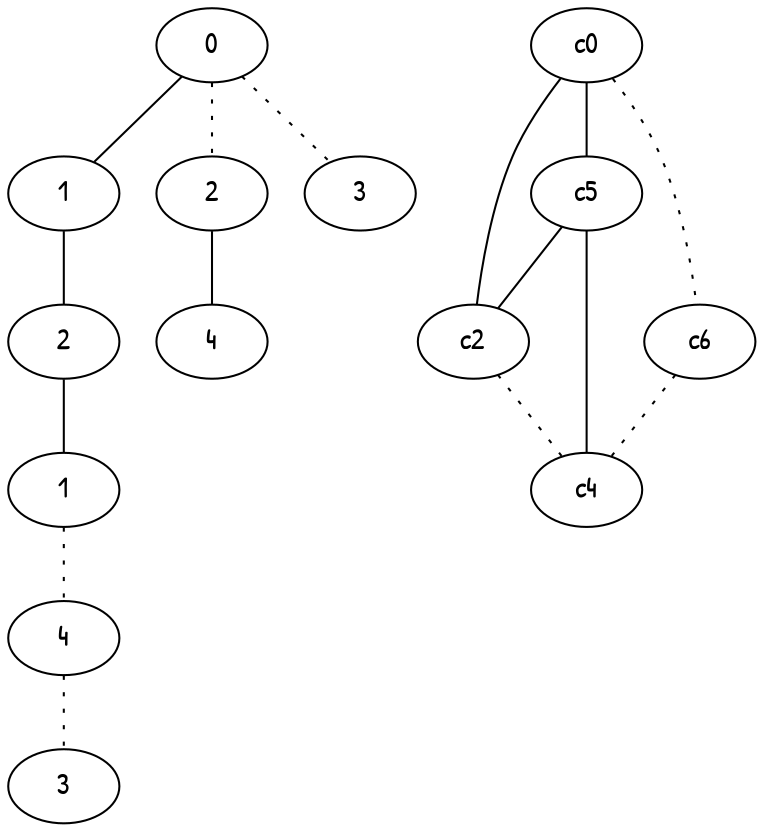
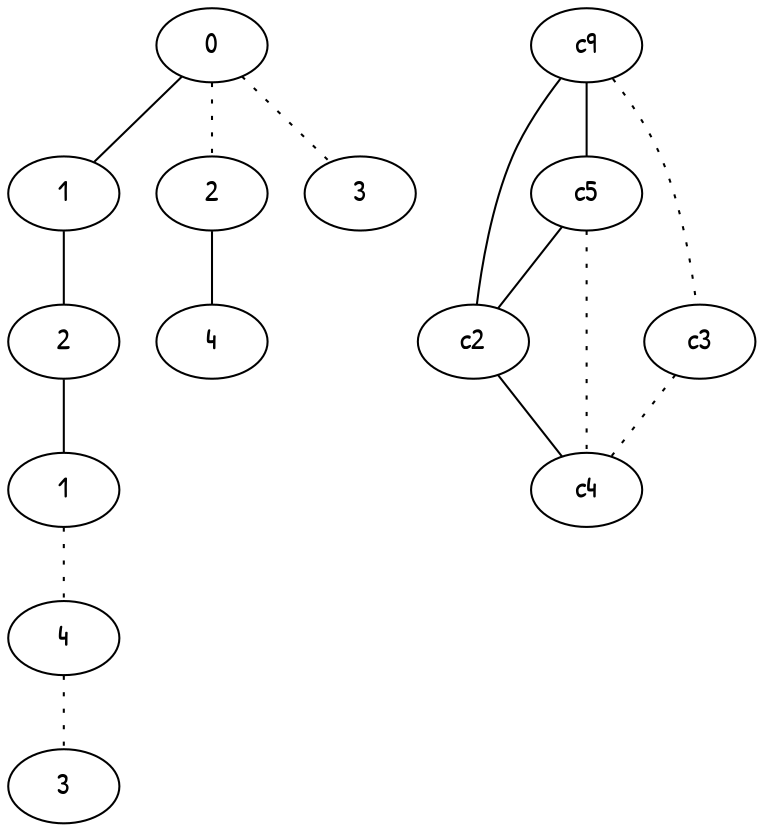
(587, 45) -> (587, 45)
(587, 342) -> (587, 342)
(700, 342) -> (700, 342)
(530, 416) -> (530, 416)
